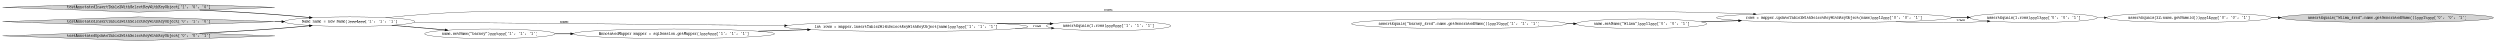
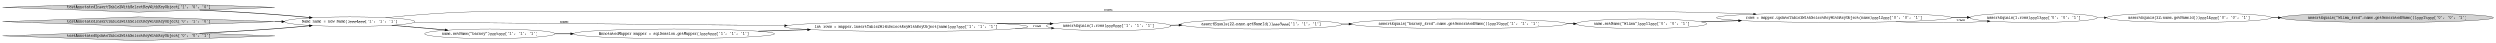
none -> (1261, 24)
